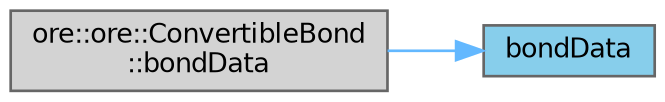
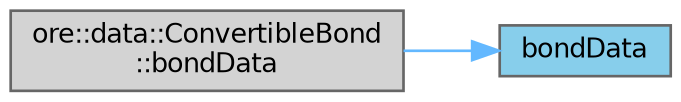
(199, 51) -> (207, 51)
